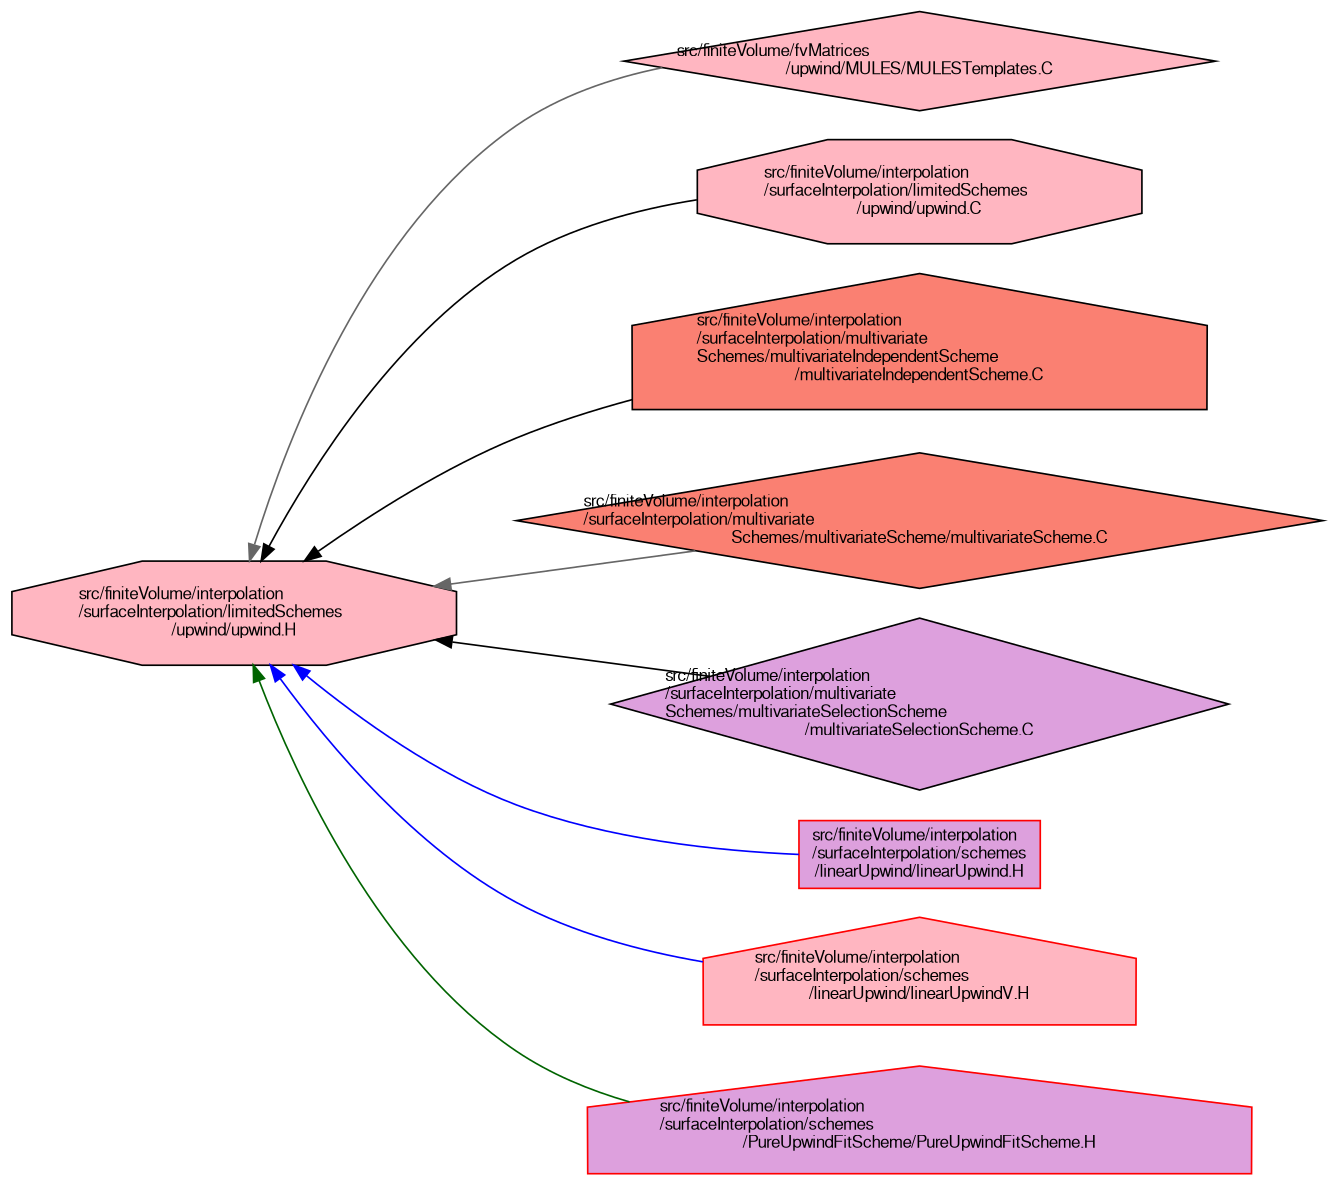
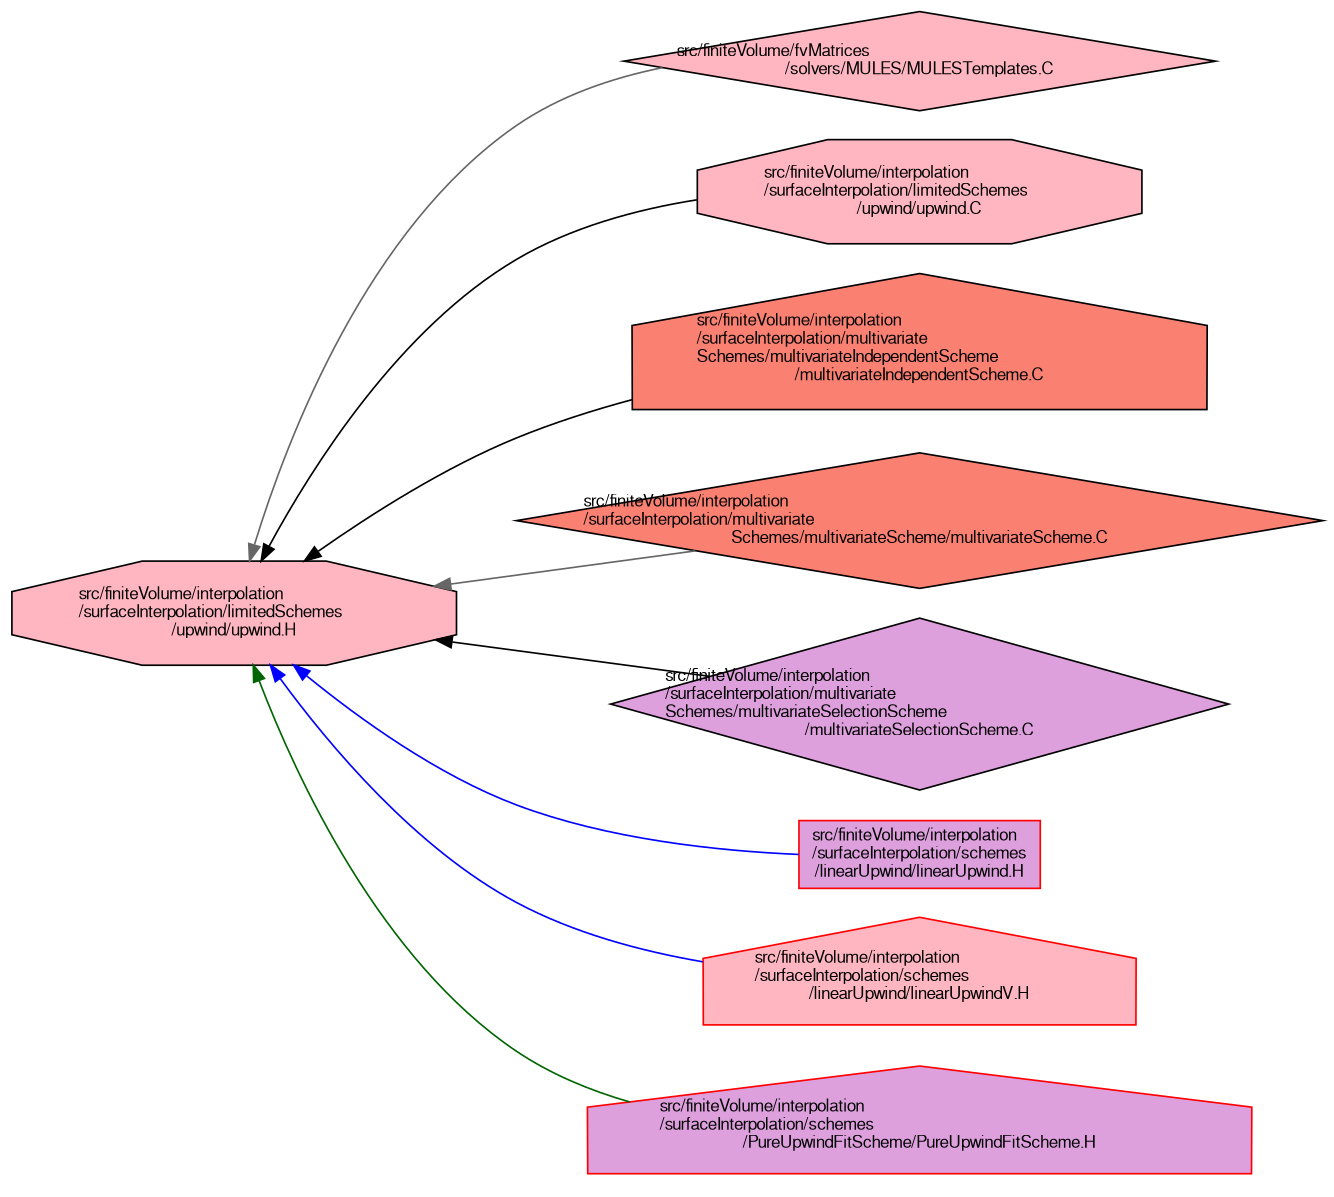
(920, 61) -> (920, 61)
